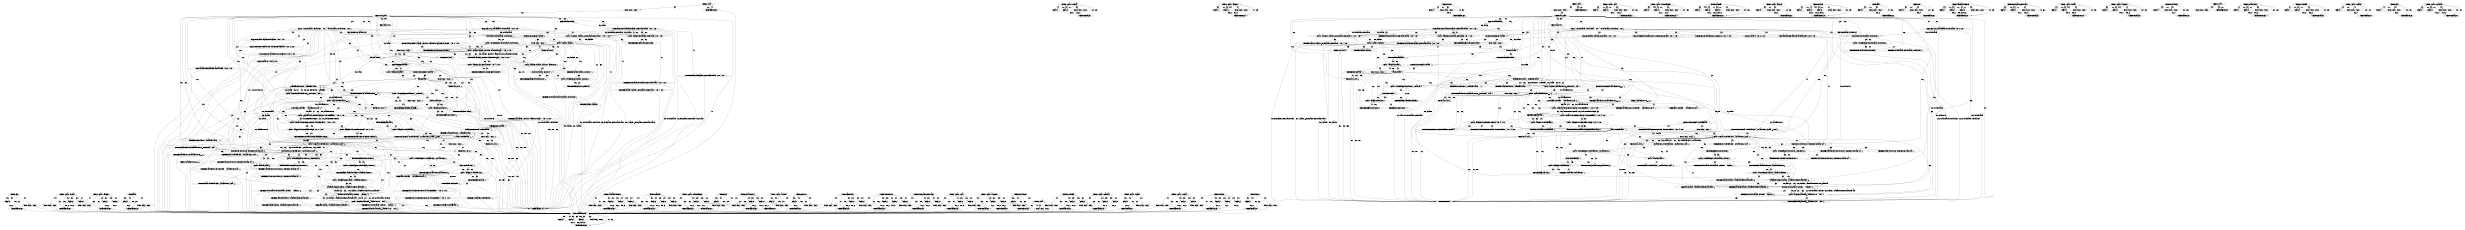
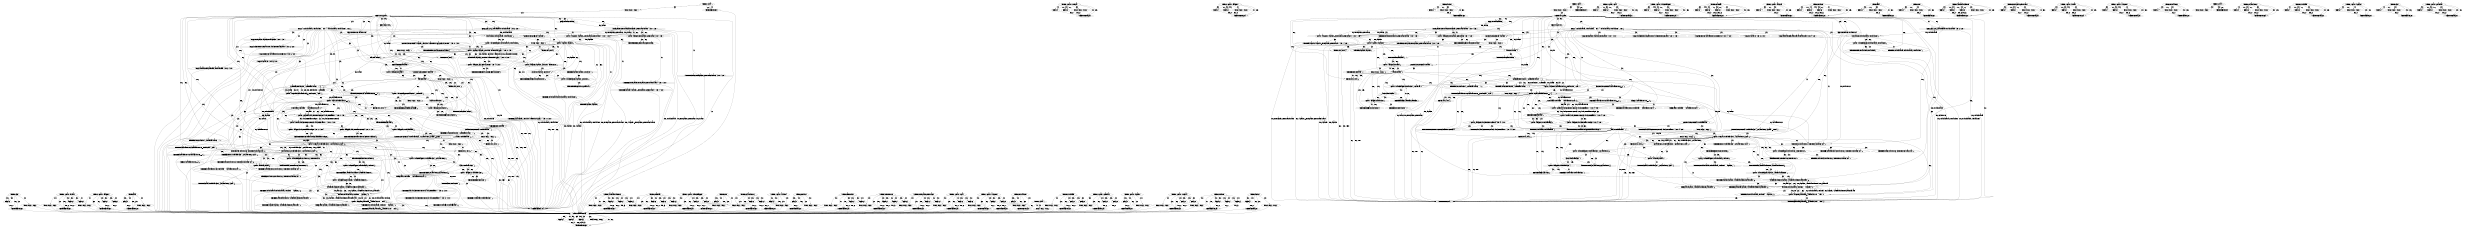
(574, 84) -> none
